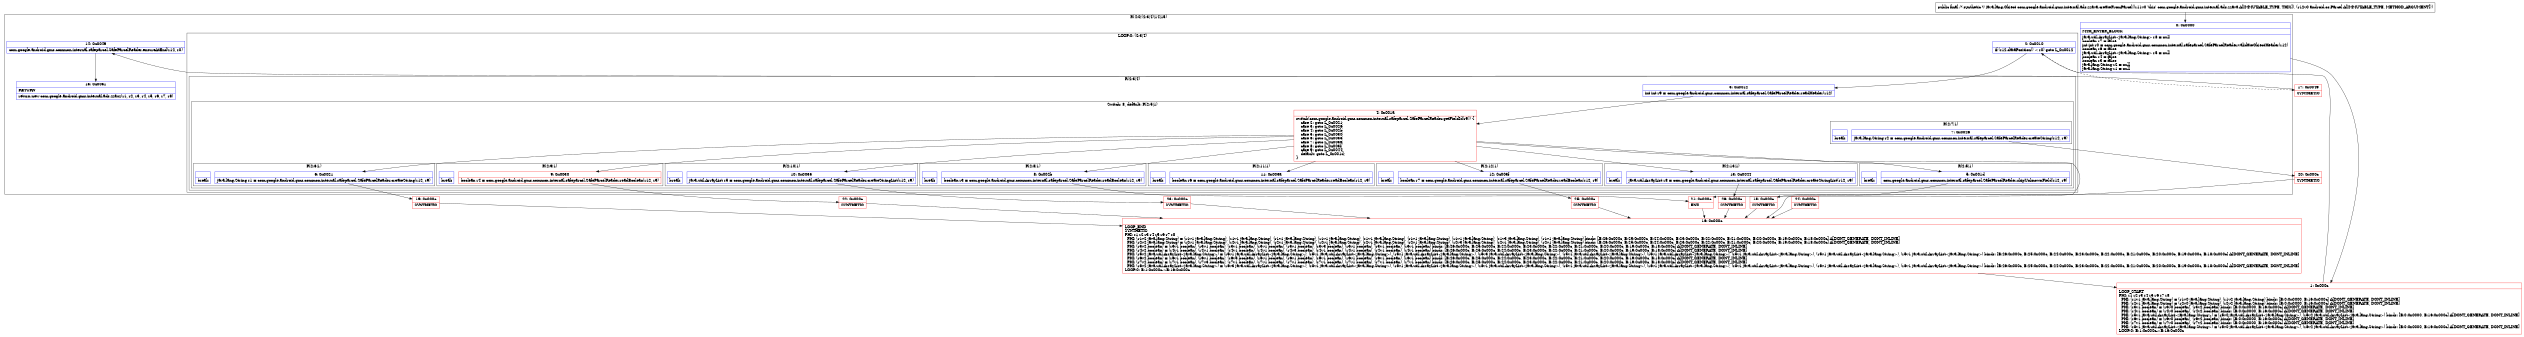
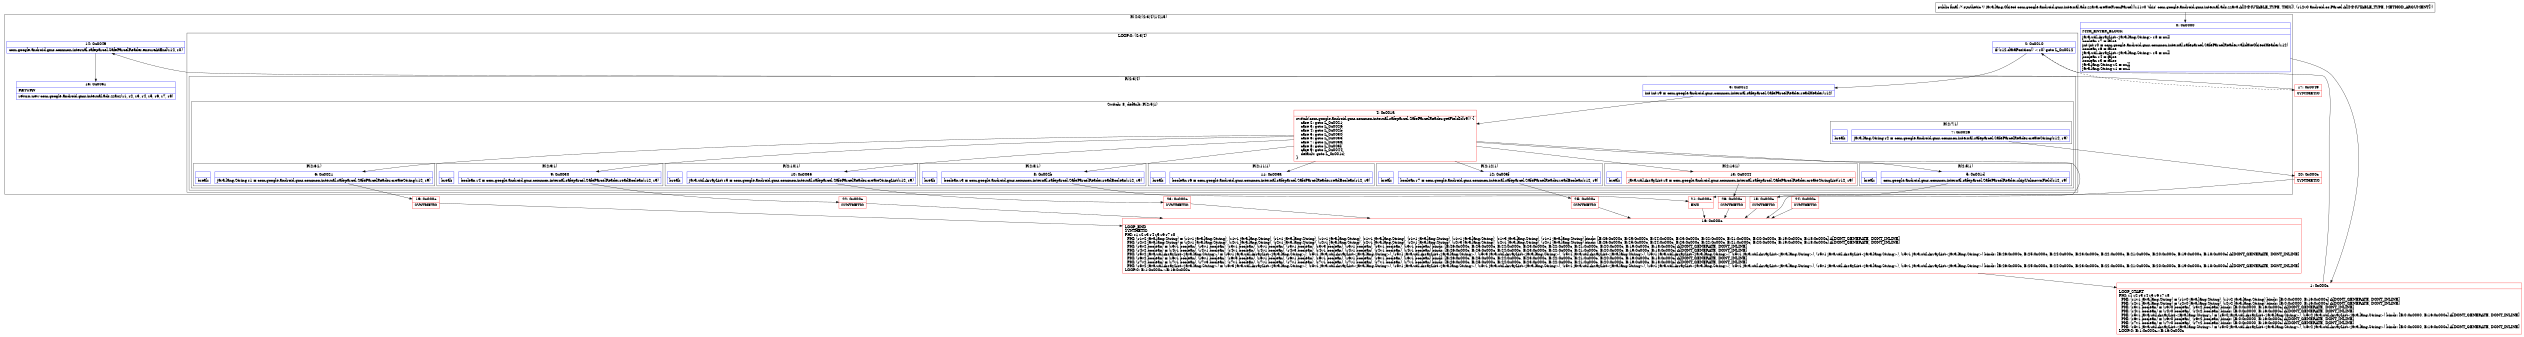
(560, 178) -> (560, 178)
(1741, 178) -> (1741, 178)
